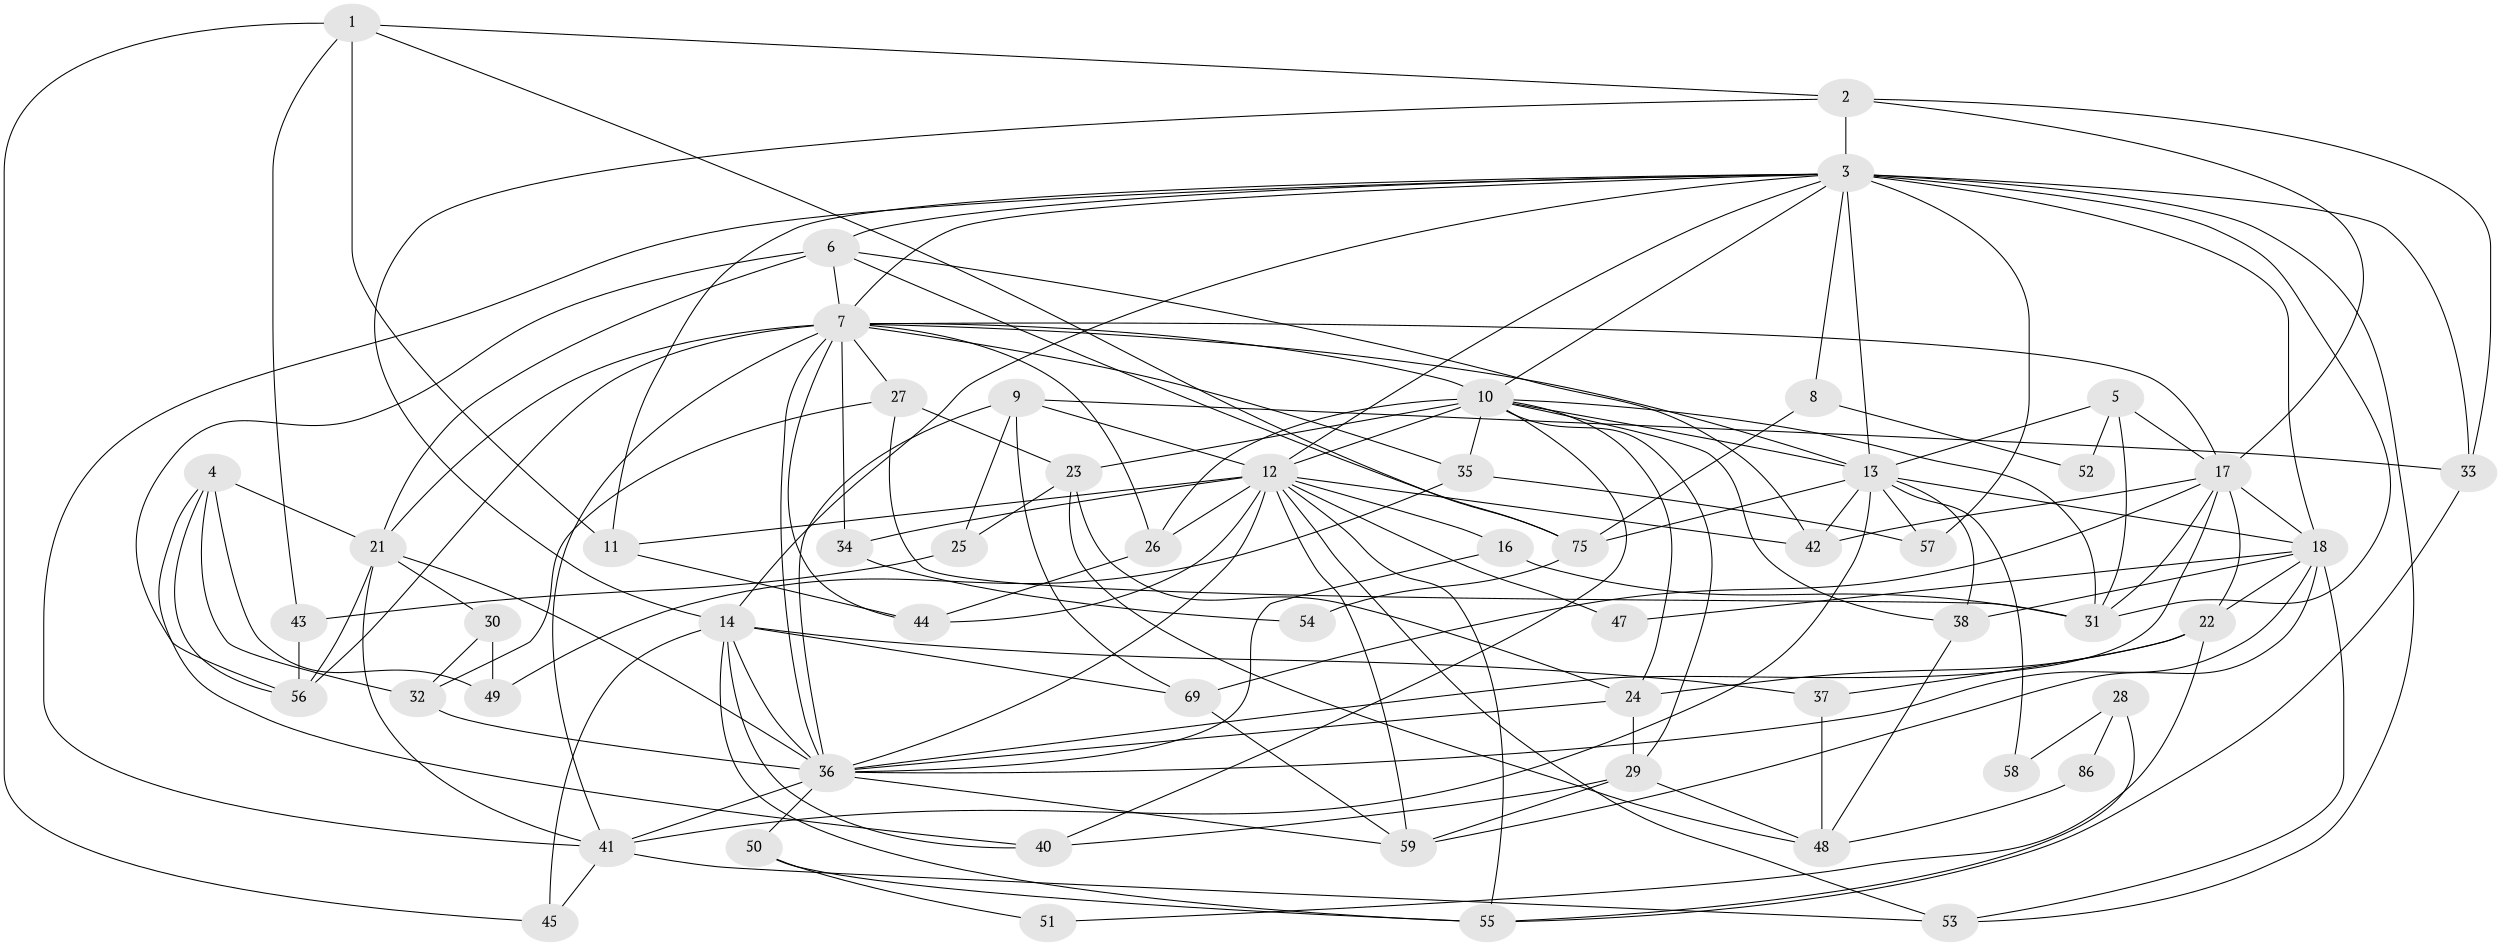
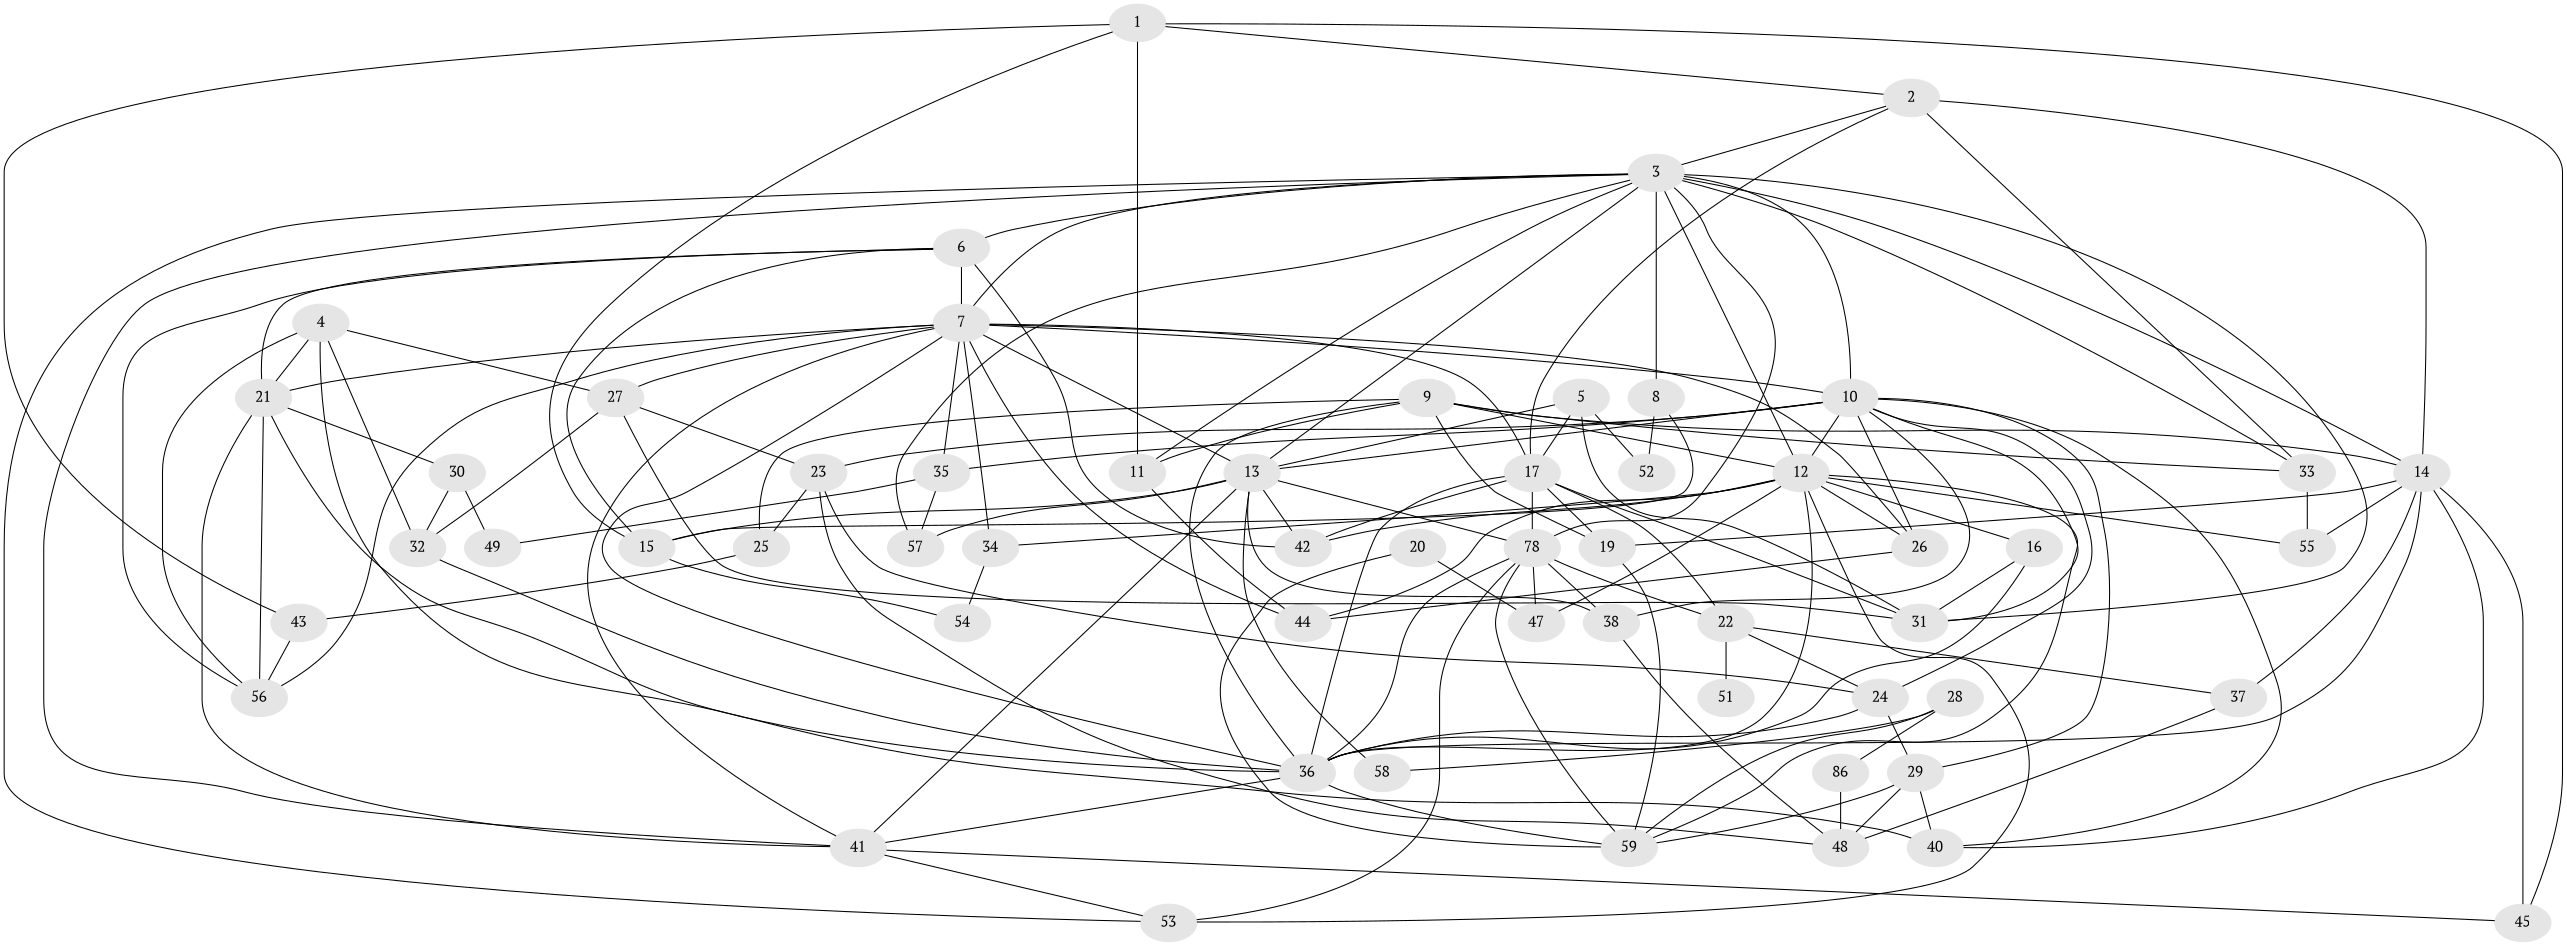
none -> (1878, 431)
(941, 511) -> (1279, 428)
none -> (1418, 548)
(1580, 548) -> (647, 548)
(2320, 548) -> (1532, 548)
(279, 654) -> (456, 357)
(1193, 698) -> (1607, 548)
(754, 848) -> none
(1868, 886) -> (1780, 750)
